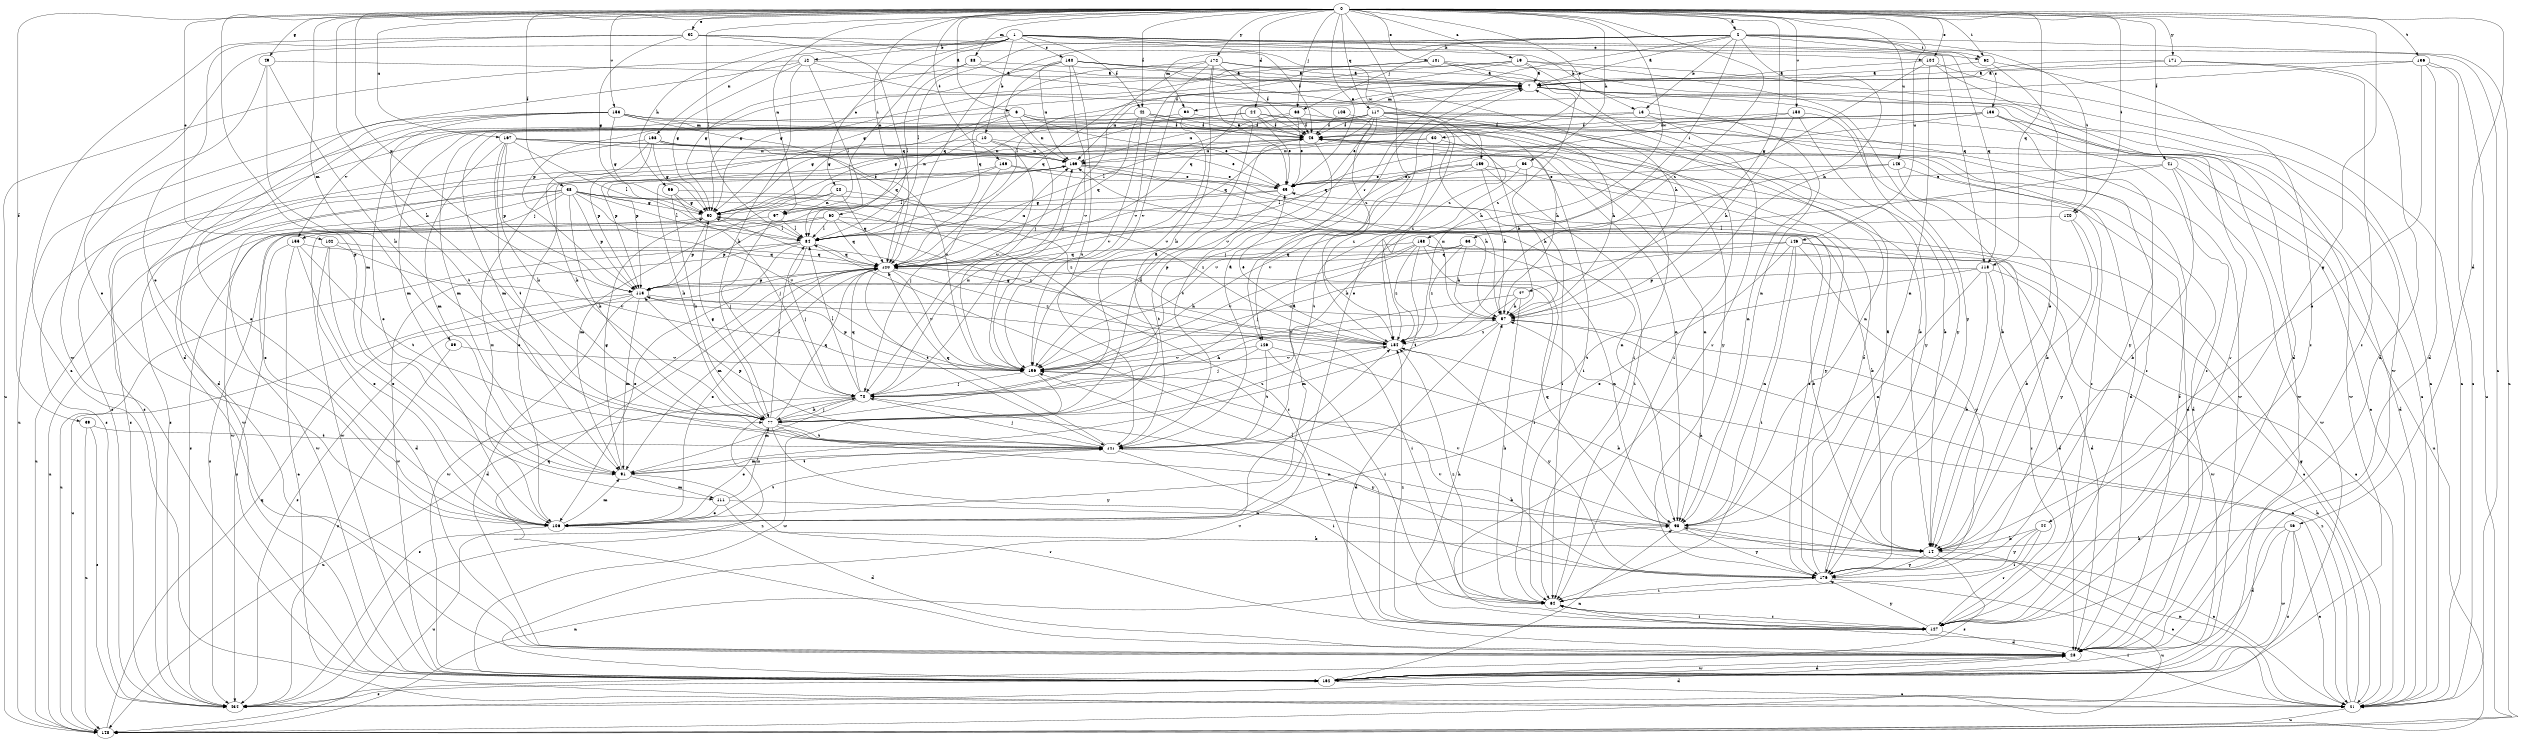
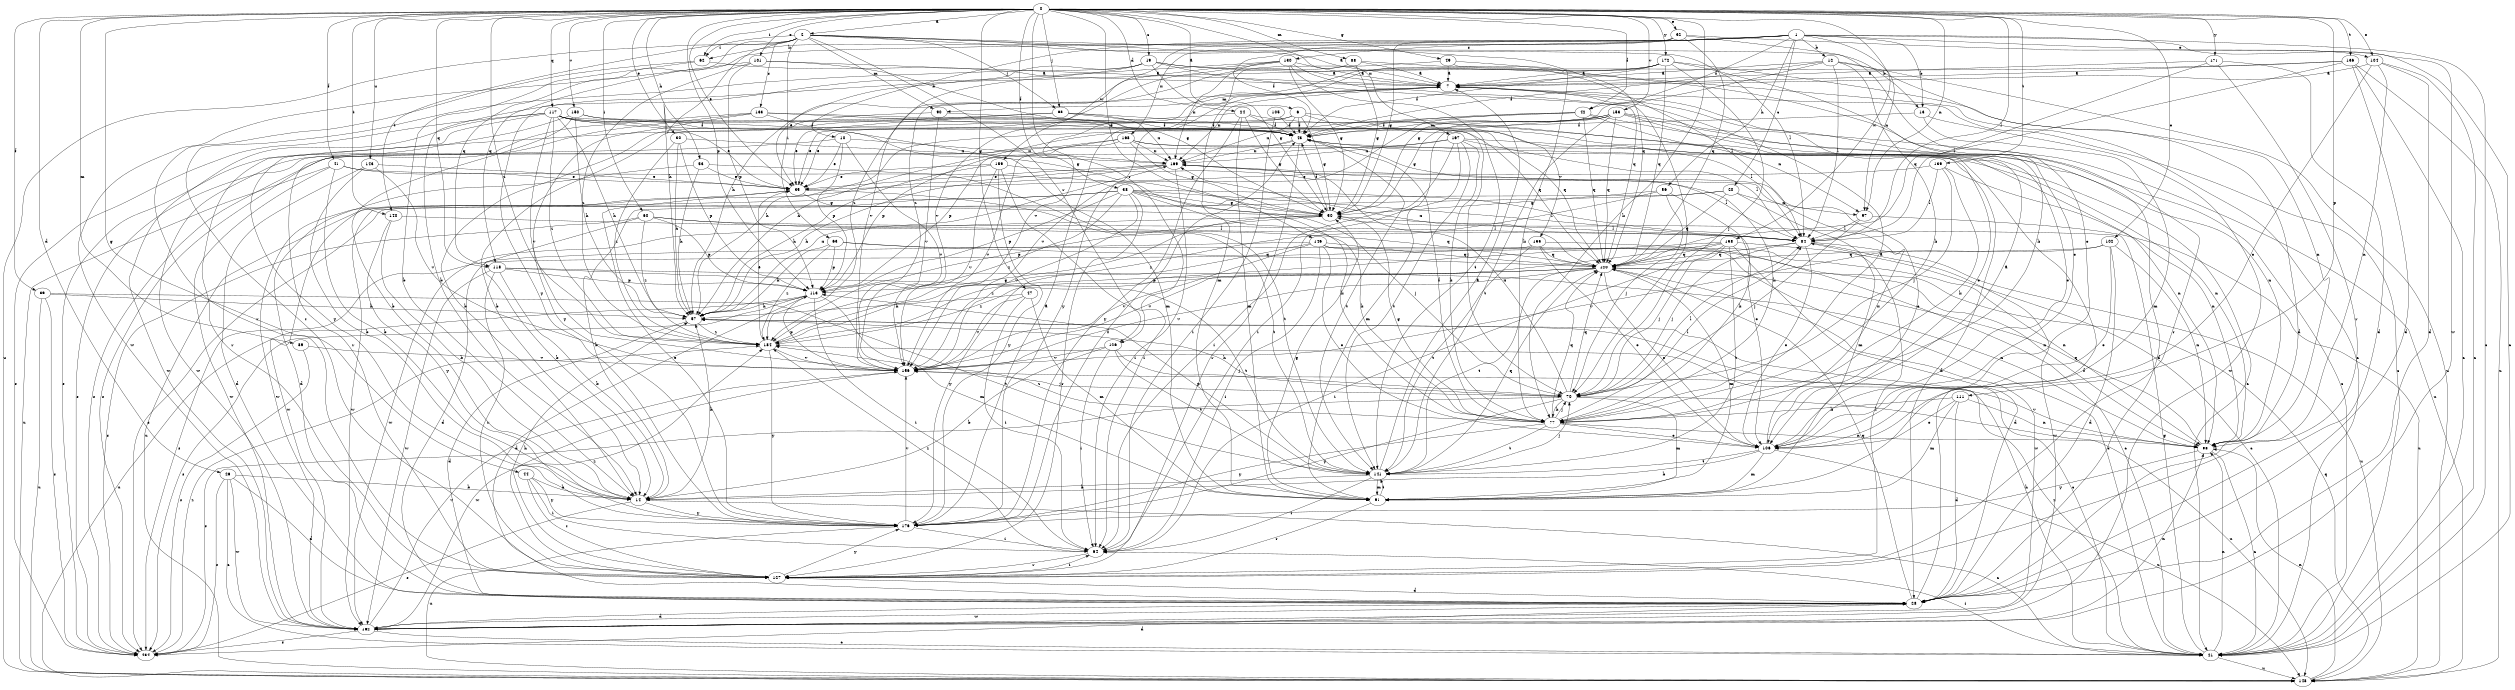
(438, 230) -> (1384, 268)
(1762, 260) -> (2189, 330)
none -> (366, 308)
(2400, 410) -> (2342, 384)
(1505, 449) -> (1006, 423)
(671, 487) -> (1694, 496)
